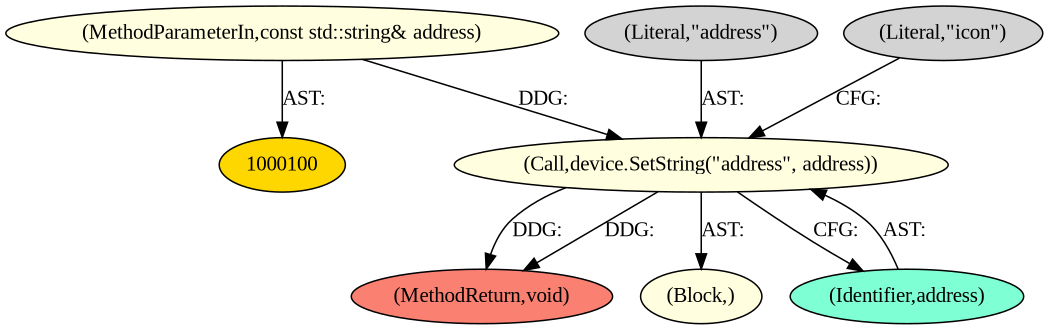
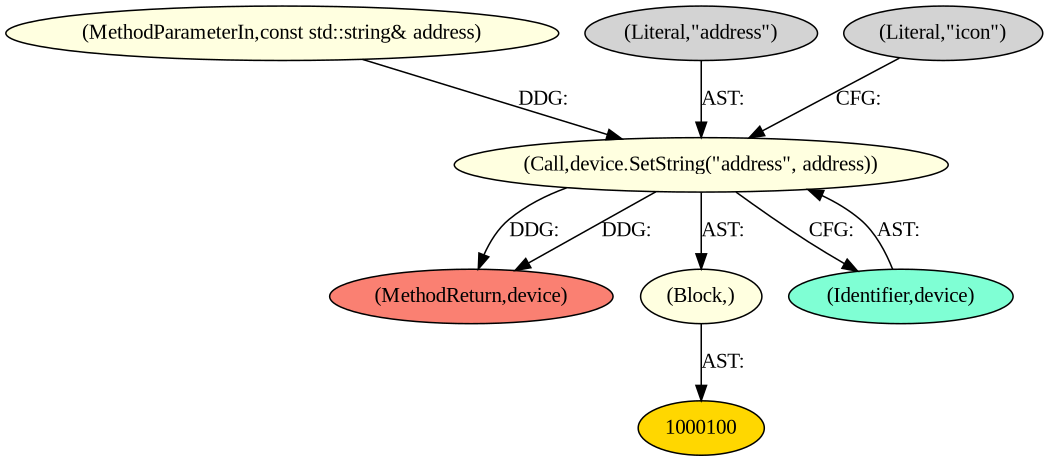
(282, 91) -> (701, 355)
(482, 296) -> (471, 296)
(907, 296) -> (901, 296)
